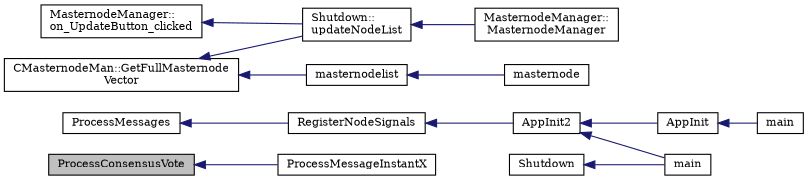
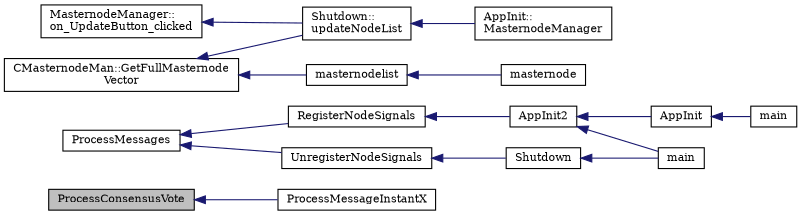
(547, 25) -> (543, 24)
none -> (357, 158)
